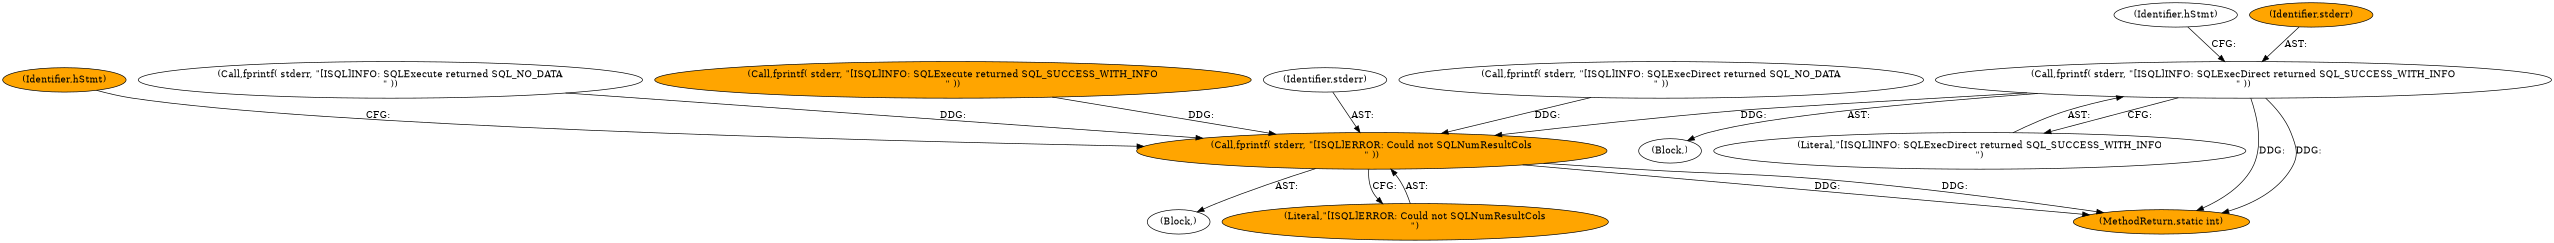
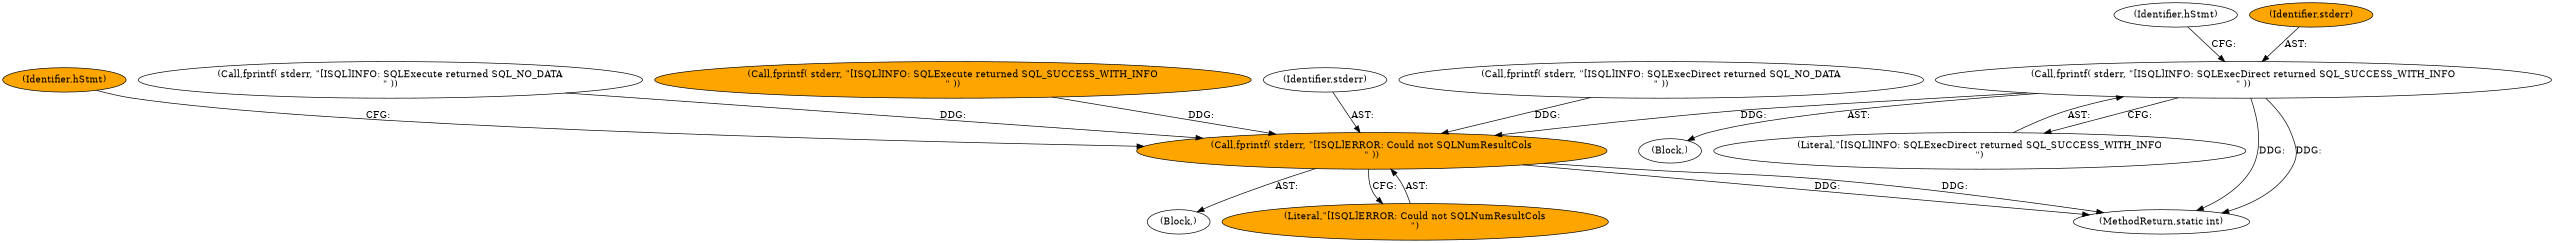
(2161, 222) -> (2161, 222)
